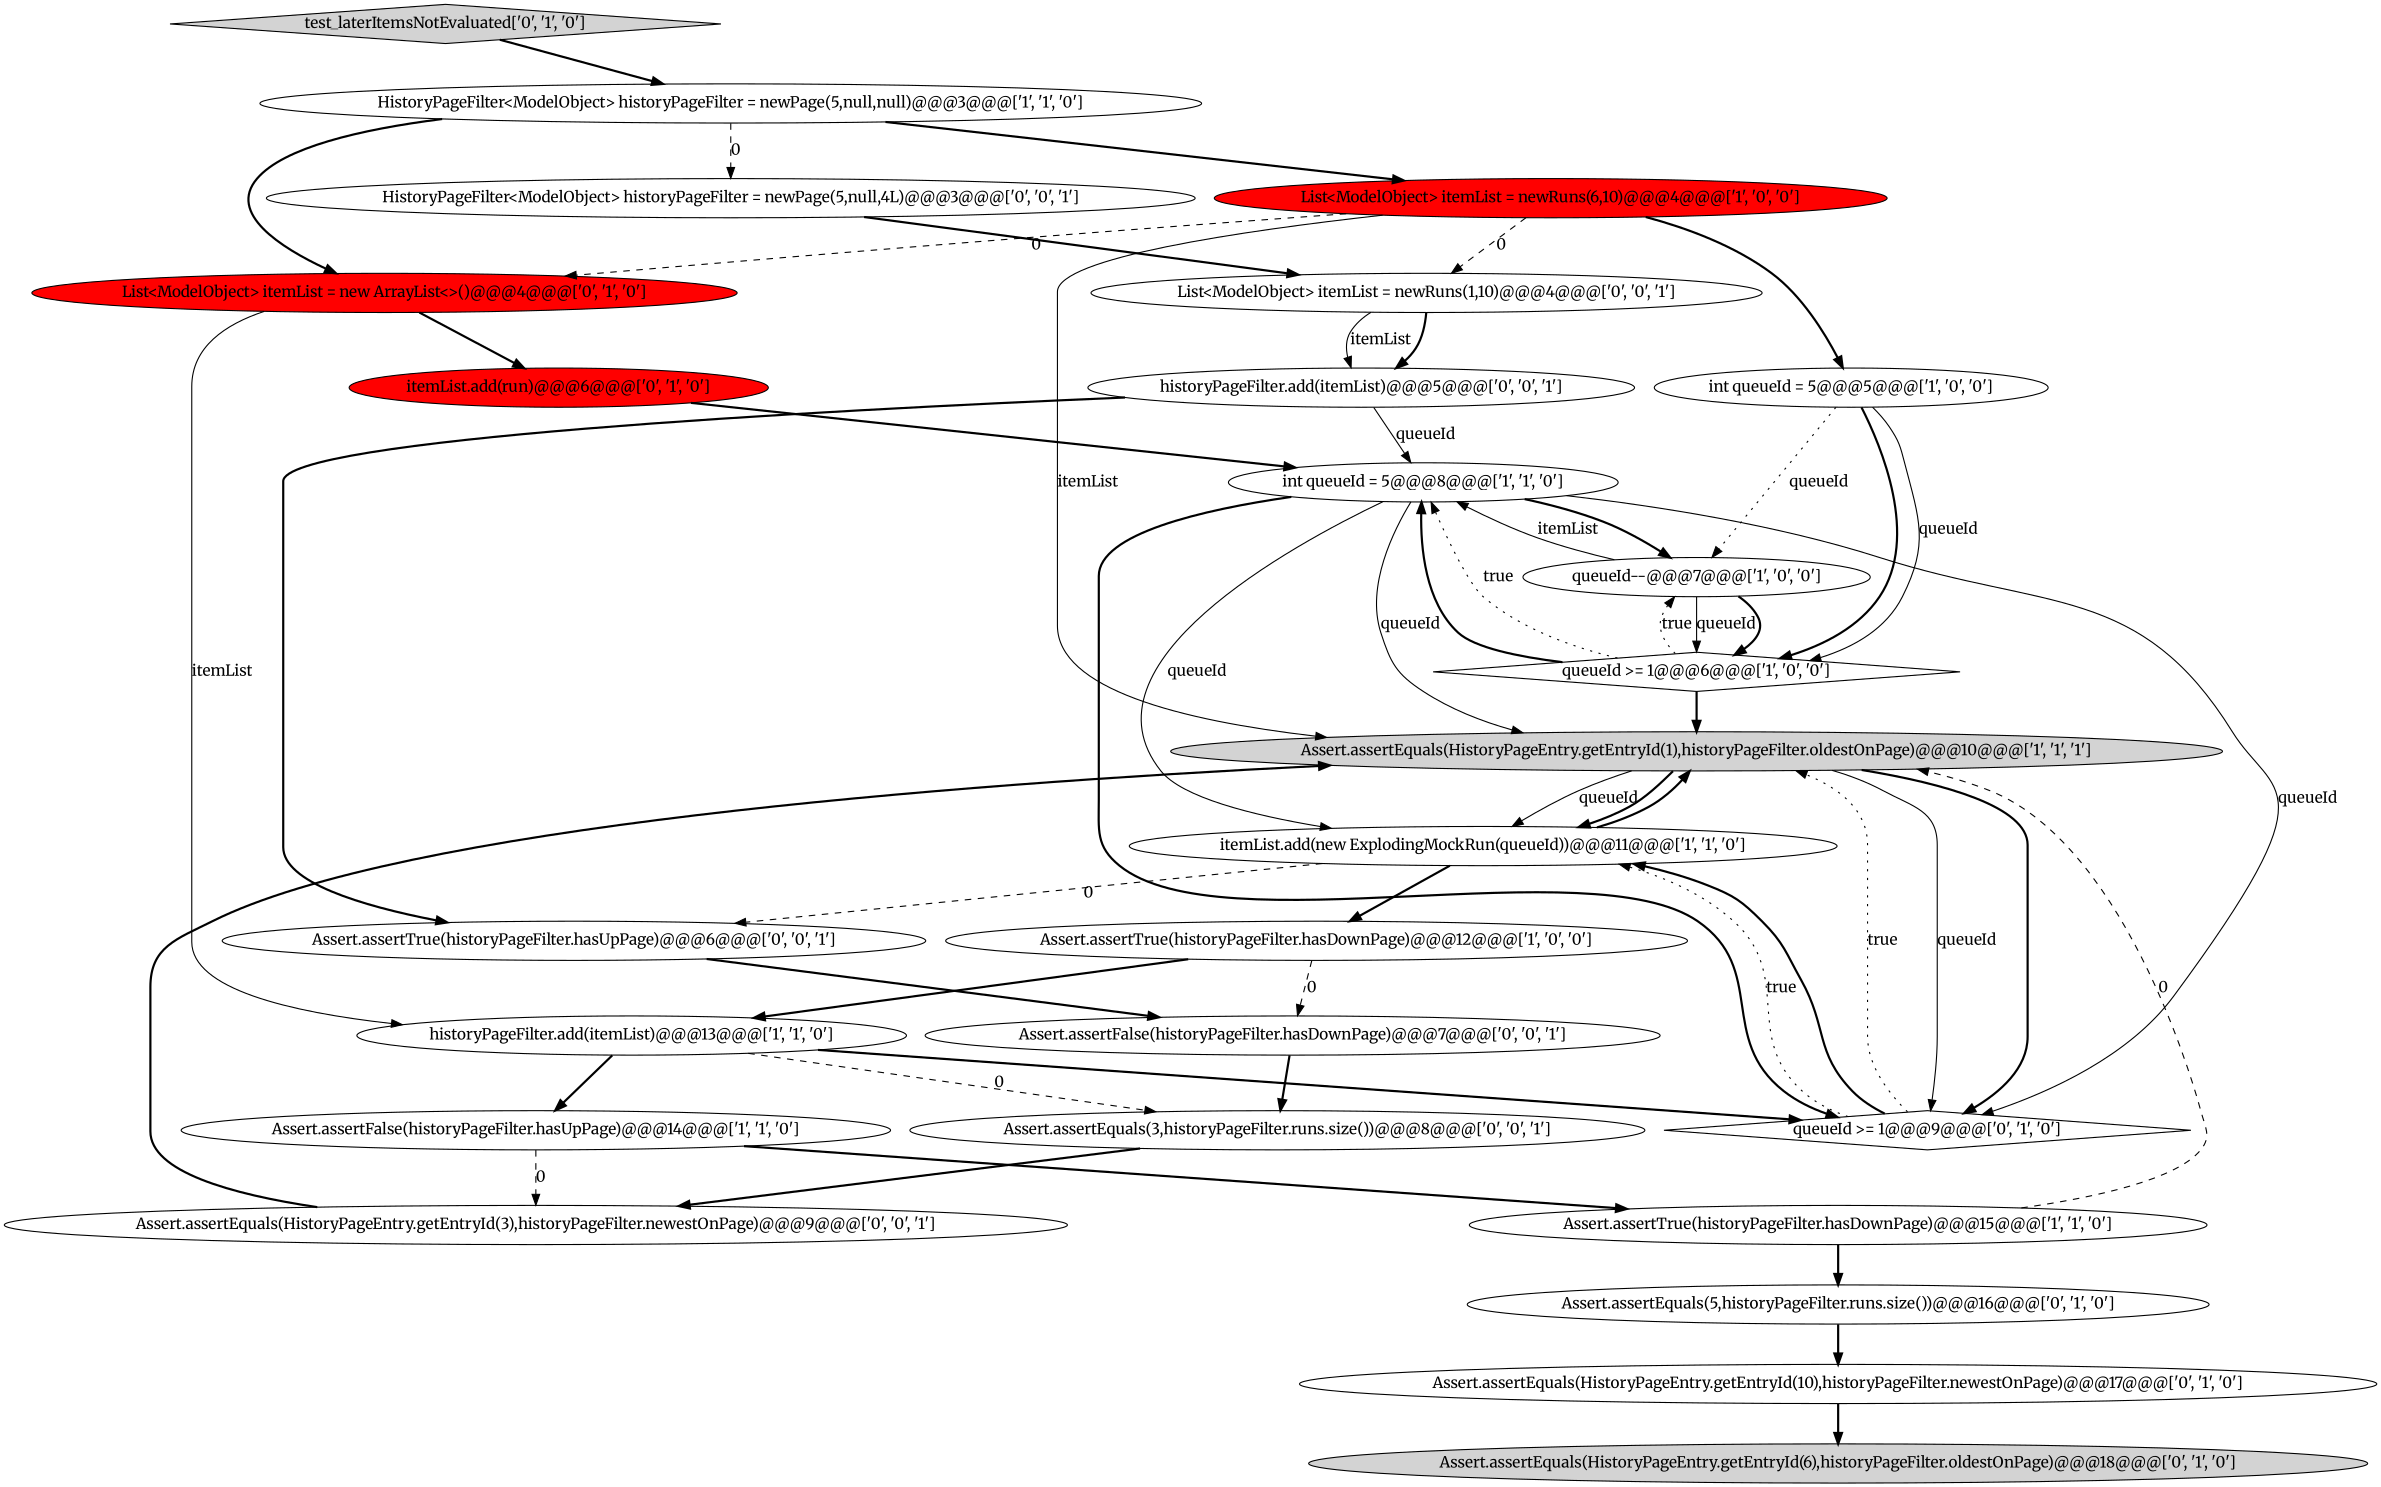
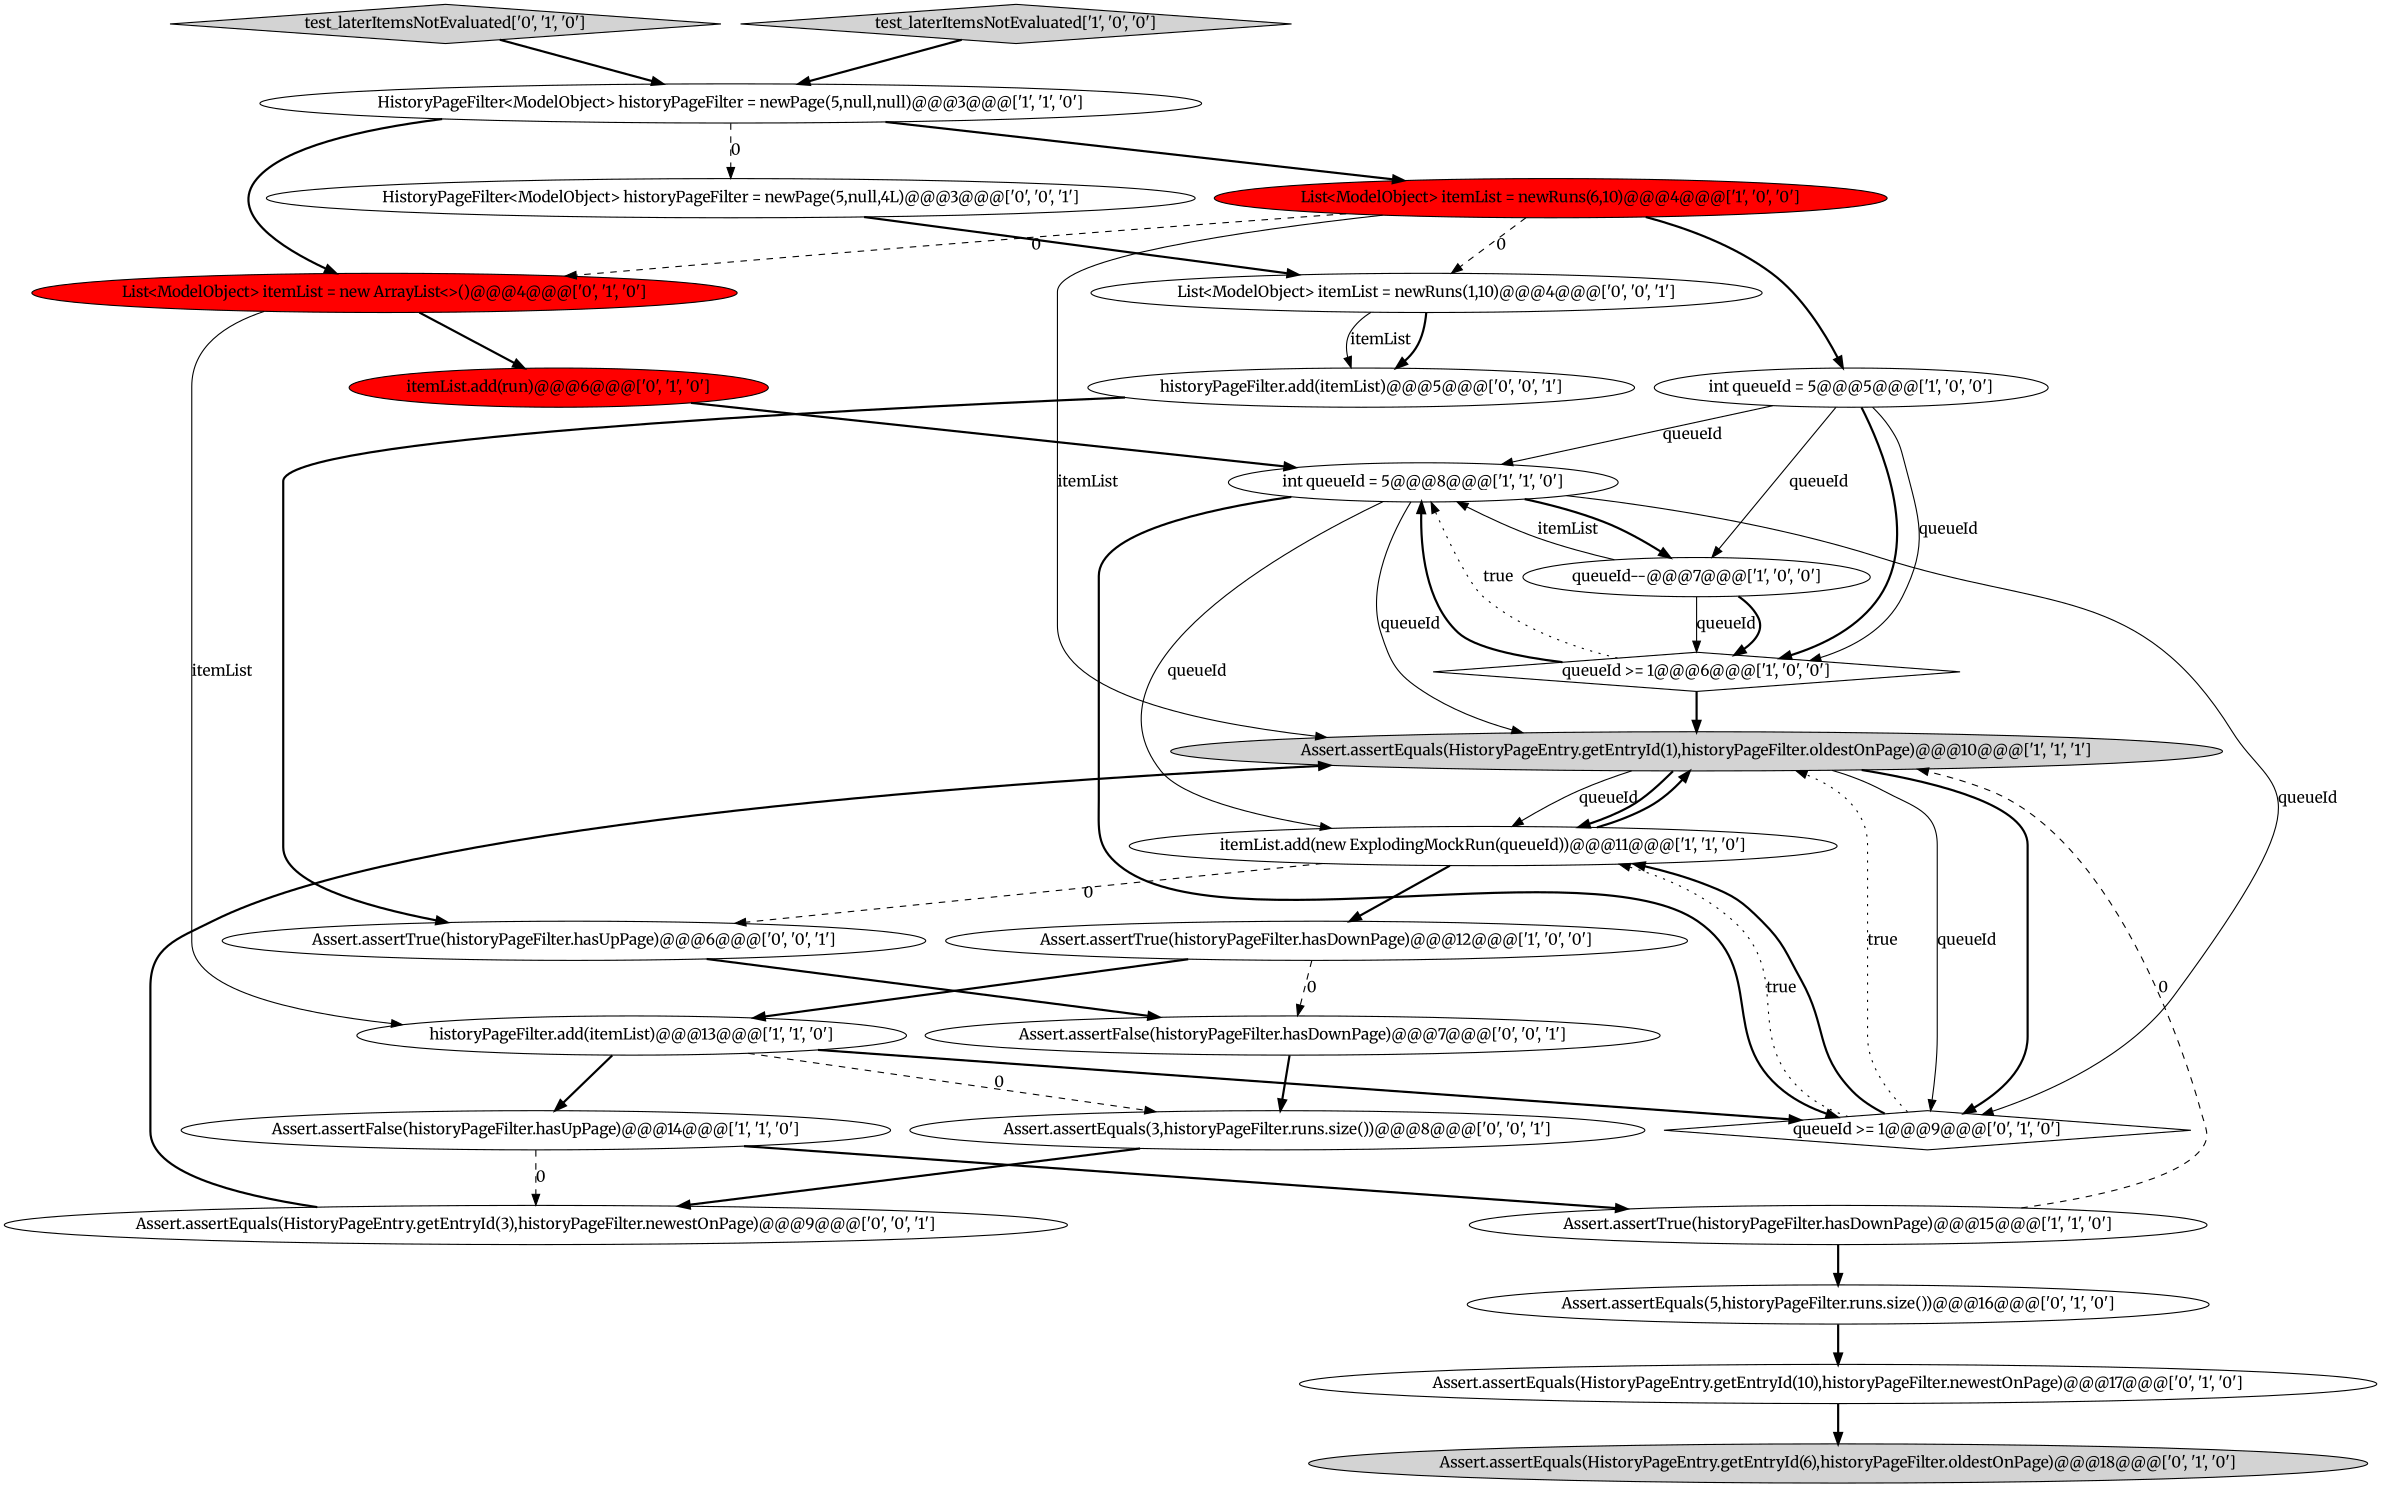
none -> (1016, 24)
(1389, 430) -> (1643, 434)
(1777, 478) -> (1777, 478)
(1661, 631) -> none
